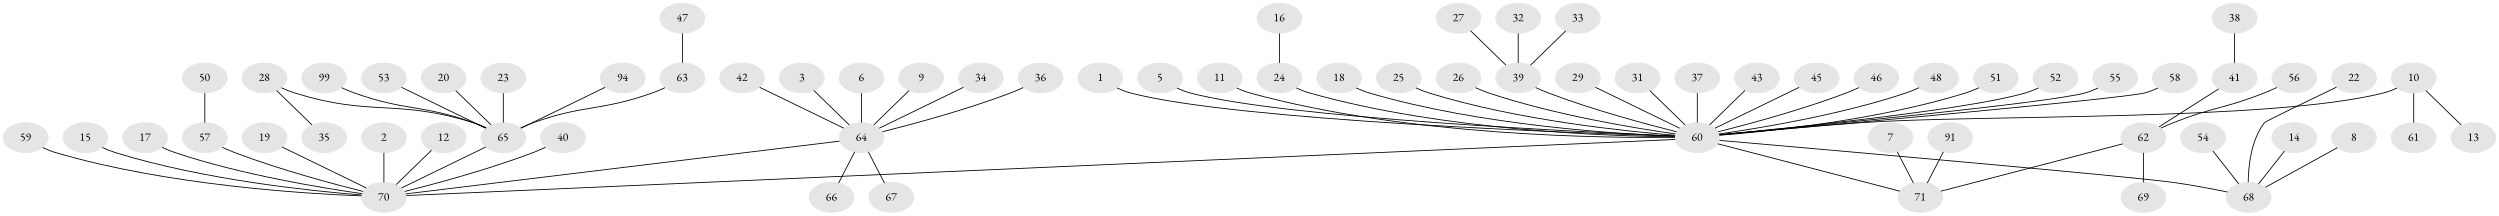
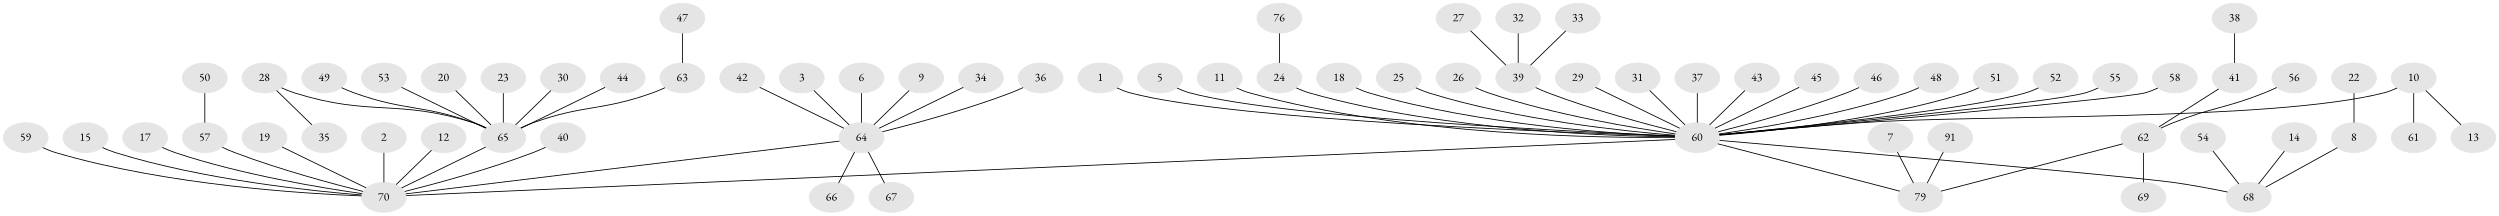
(1279, 18) -> (1279, 18)
(324, 78) -> (324, 78)
none -> (563, 78)
(623, 78) -> (623, 78)
(2272, 118) -> (2354, 108)
(1920, 197) -> (1920, 197)
